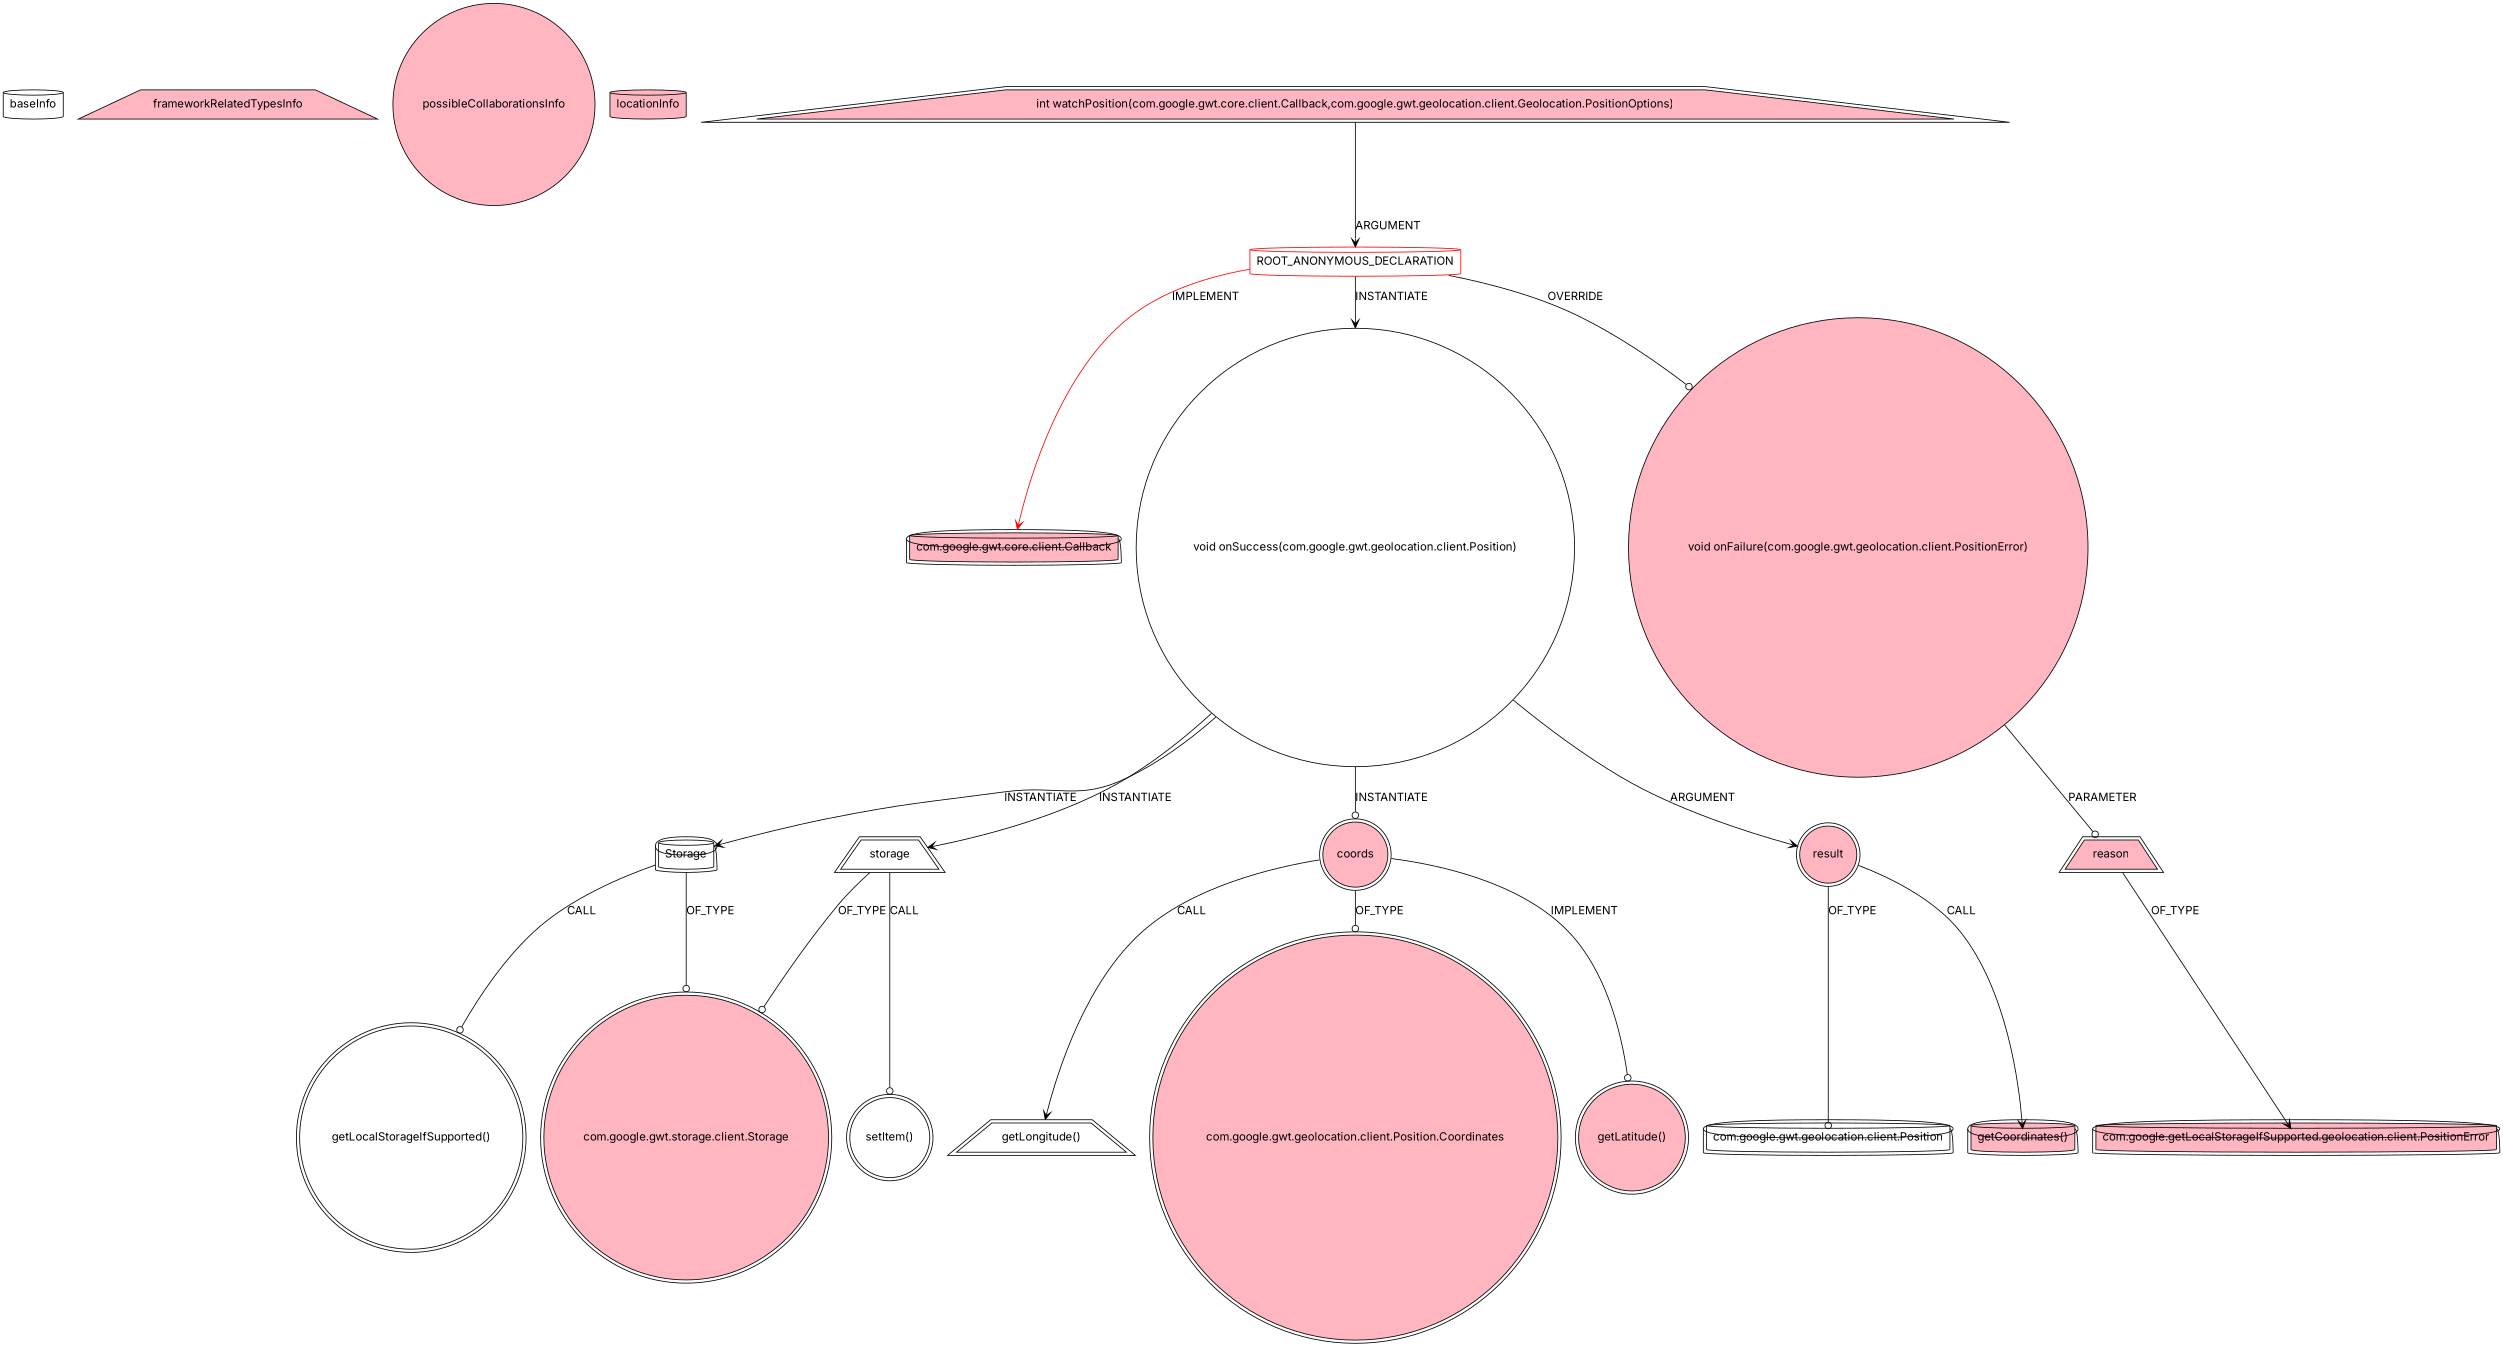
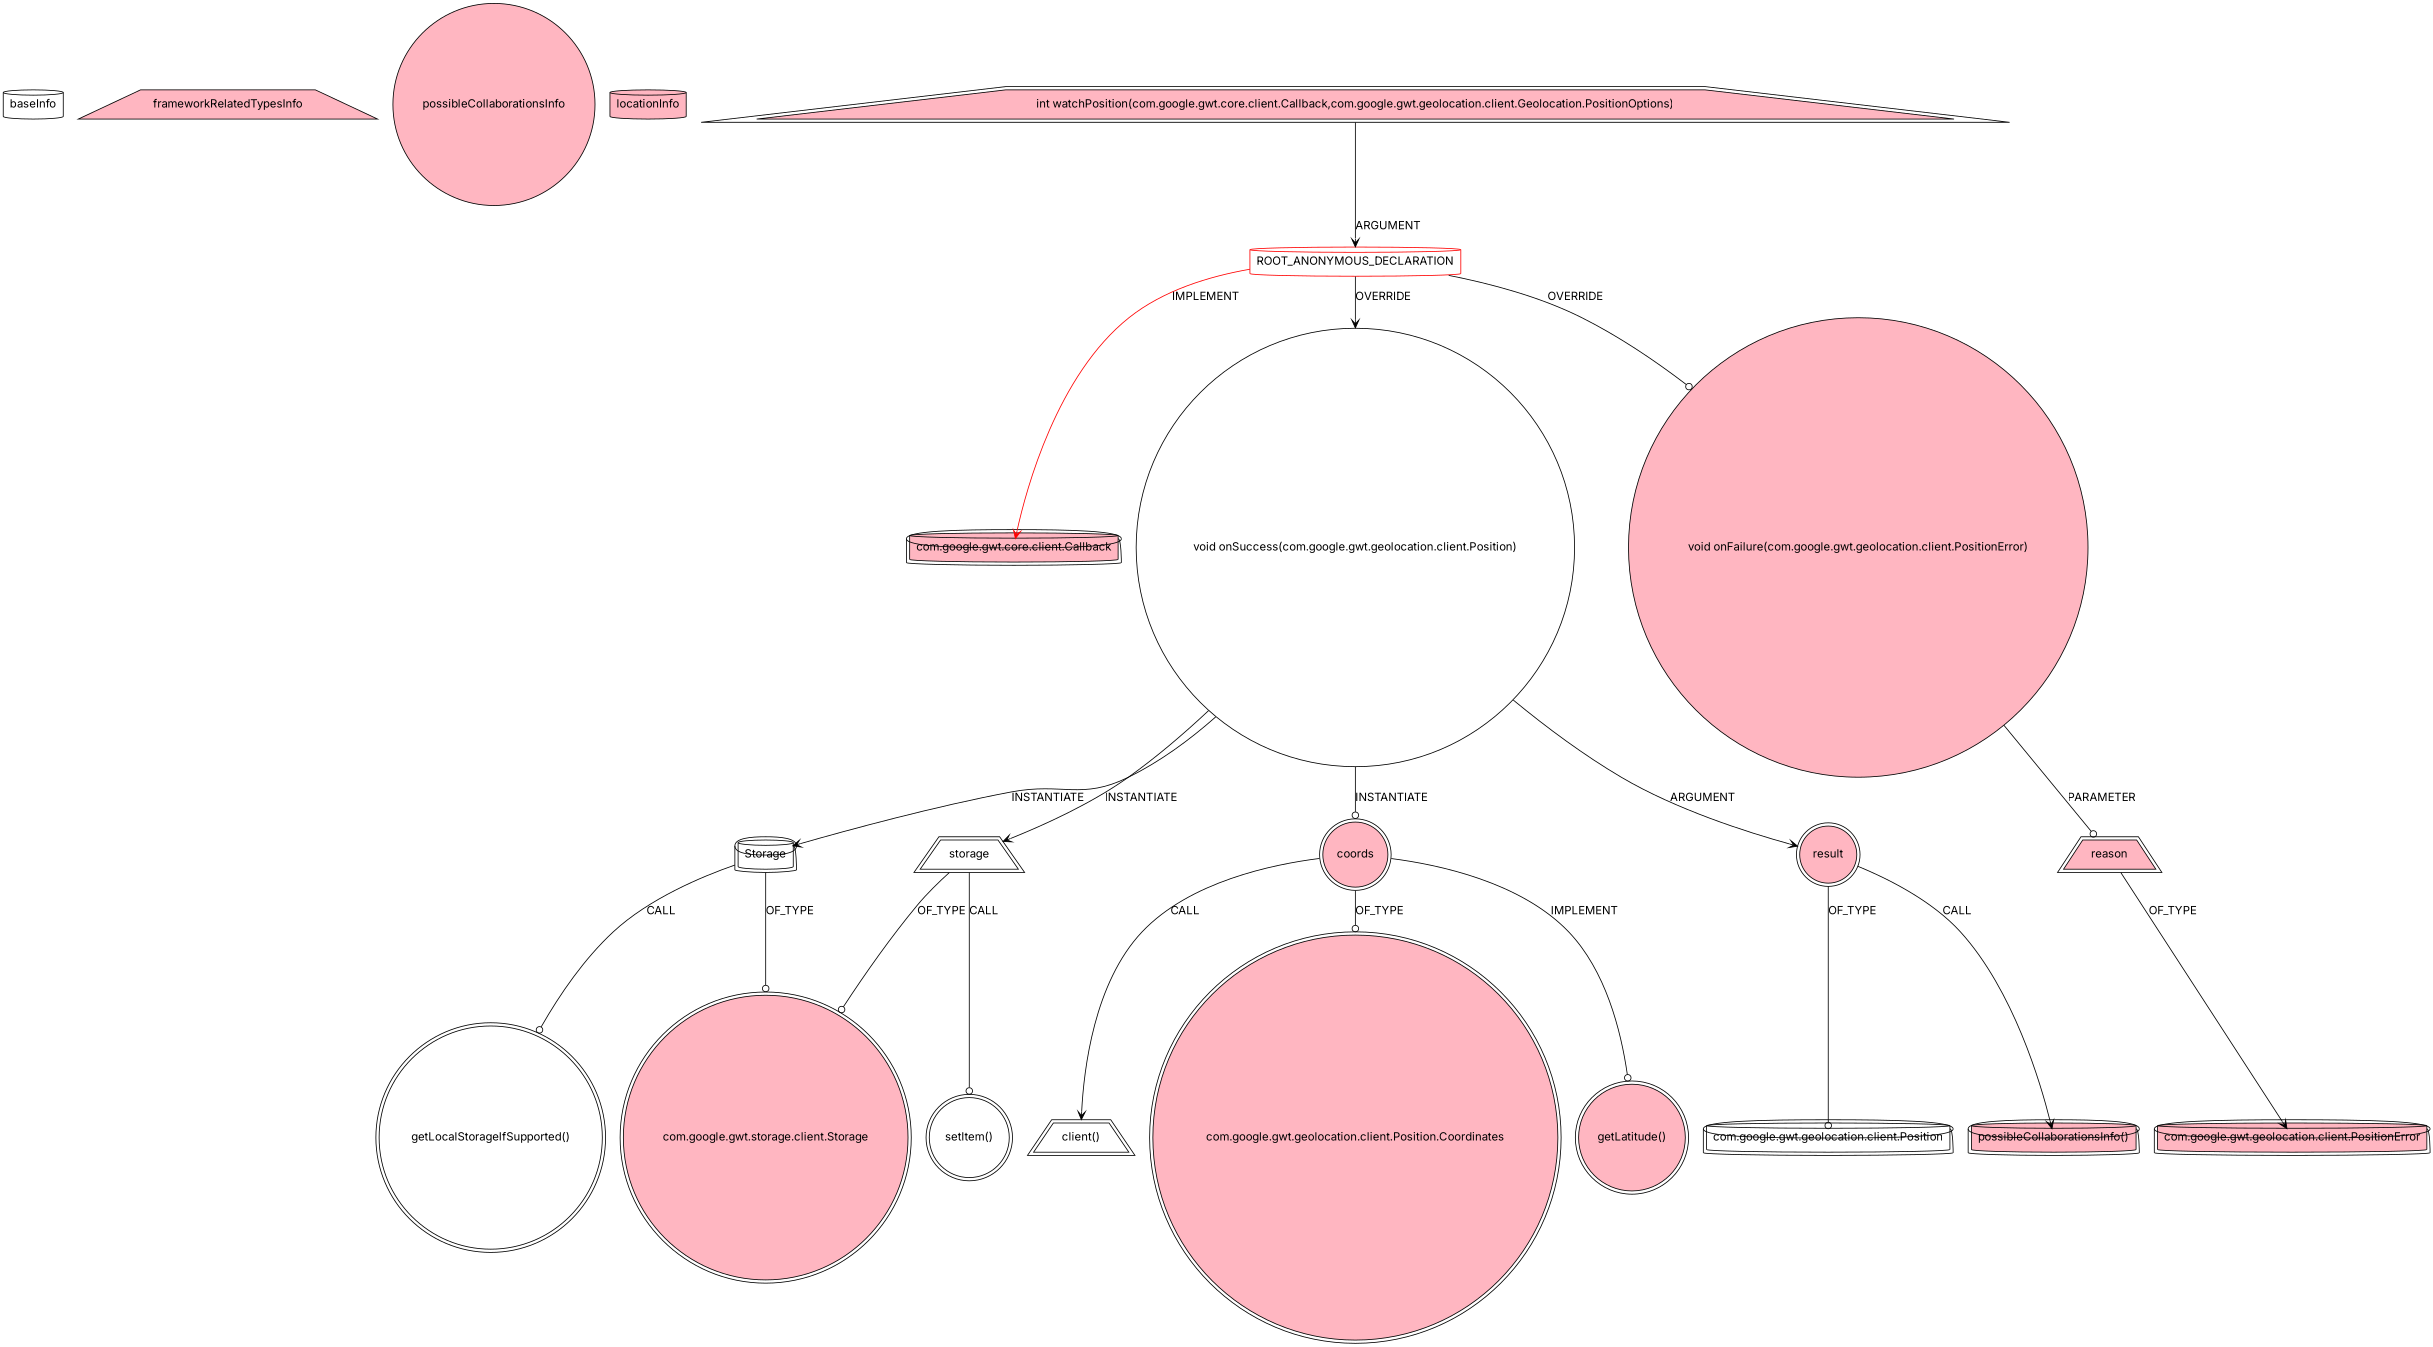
(1392, 297) -> (1383, 297)
(1041, 1138) -> (1081, 1138)
(2023, 1138) -> (2054, 1138)
(2296, 1138) -> (2292, 1138)
